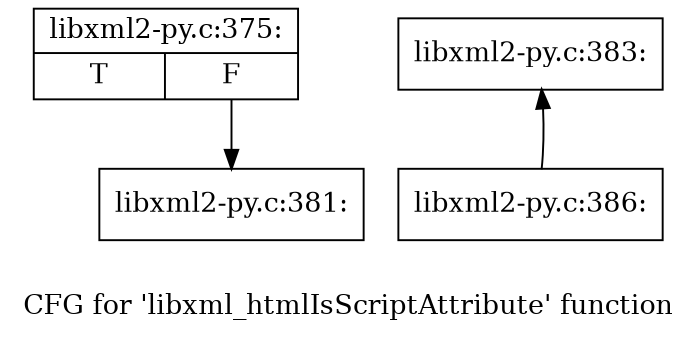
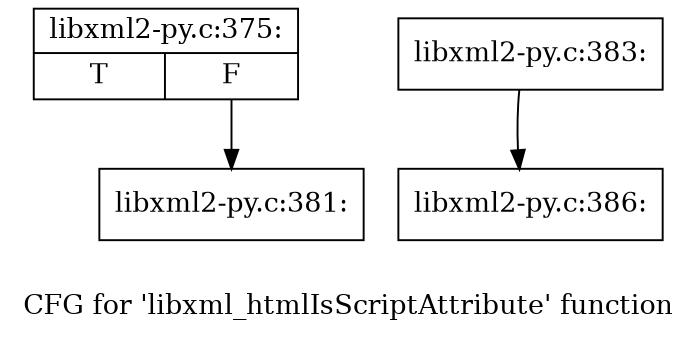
(543, 139) -> (518, 120)
